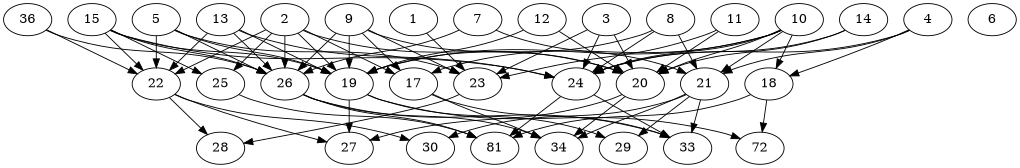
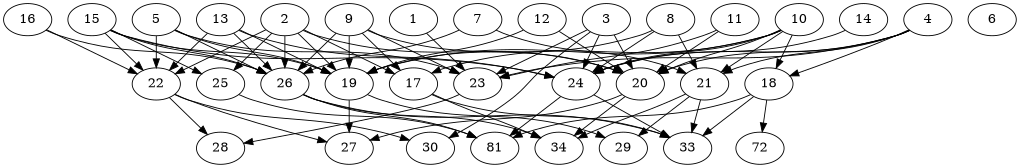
(28, 20) -> (28, 20)
(757, 51) -> (789, 52)
none -> (710, 58)
none -> (732, 113)
(572, 116) -> (526, 86)
(549, 118) -> none
